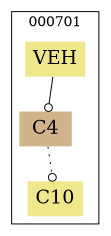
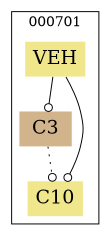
none -> (83, 125)
(46, 129) -> (46, 129)
